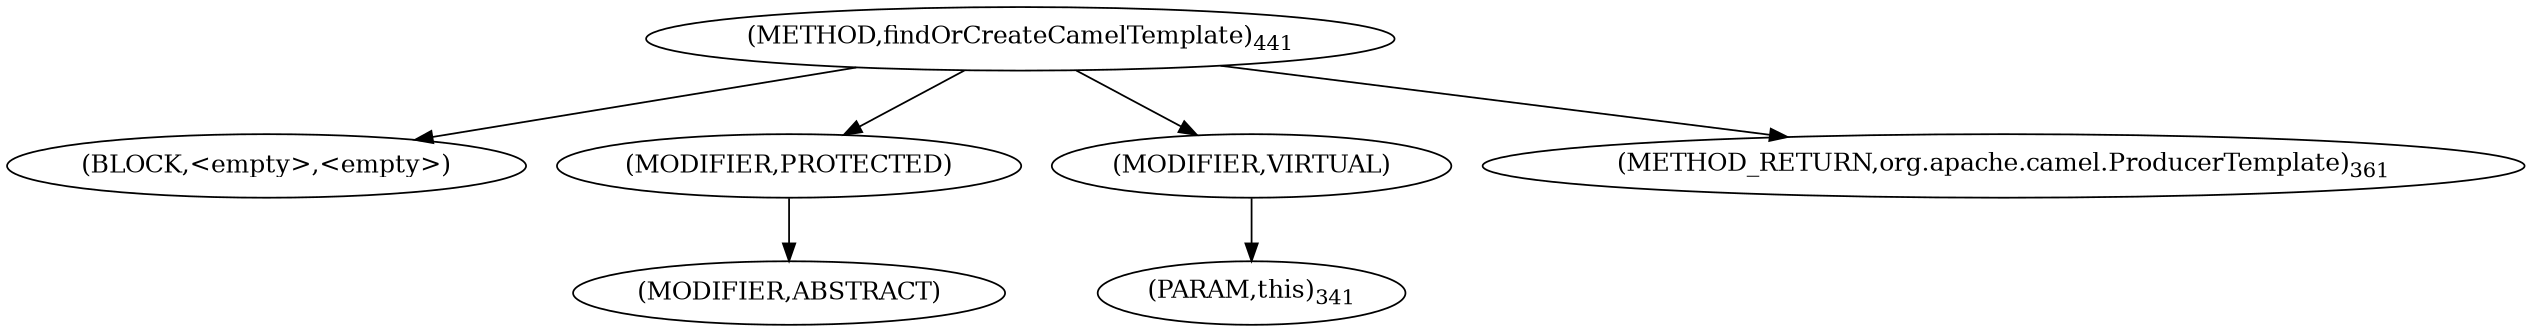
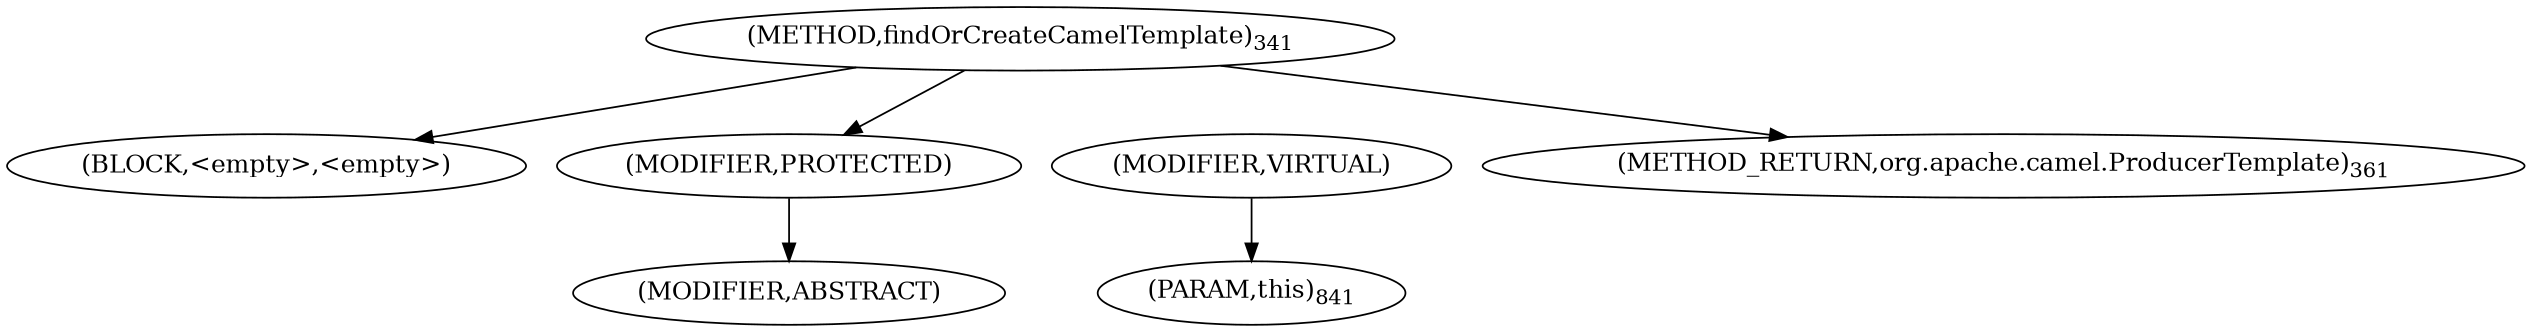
(1274, 36) -> (1274, 36)
(1129, 98) -> none
(1335, 290) -> (1335, 290)
